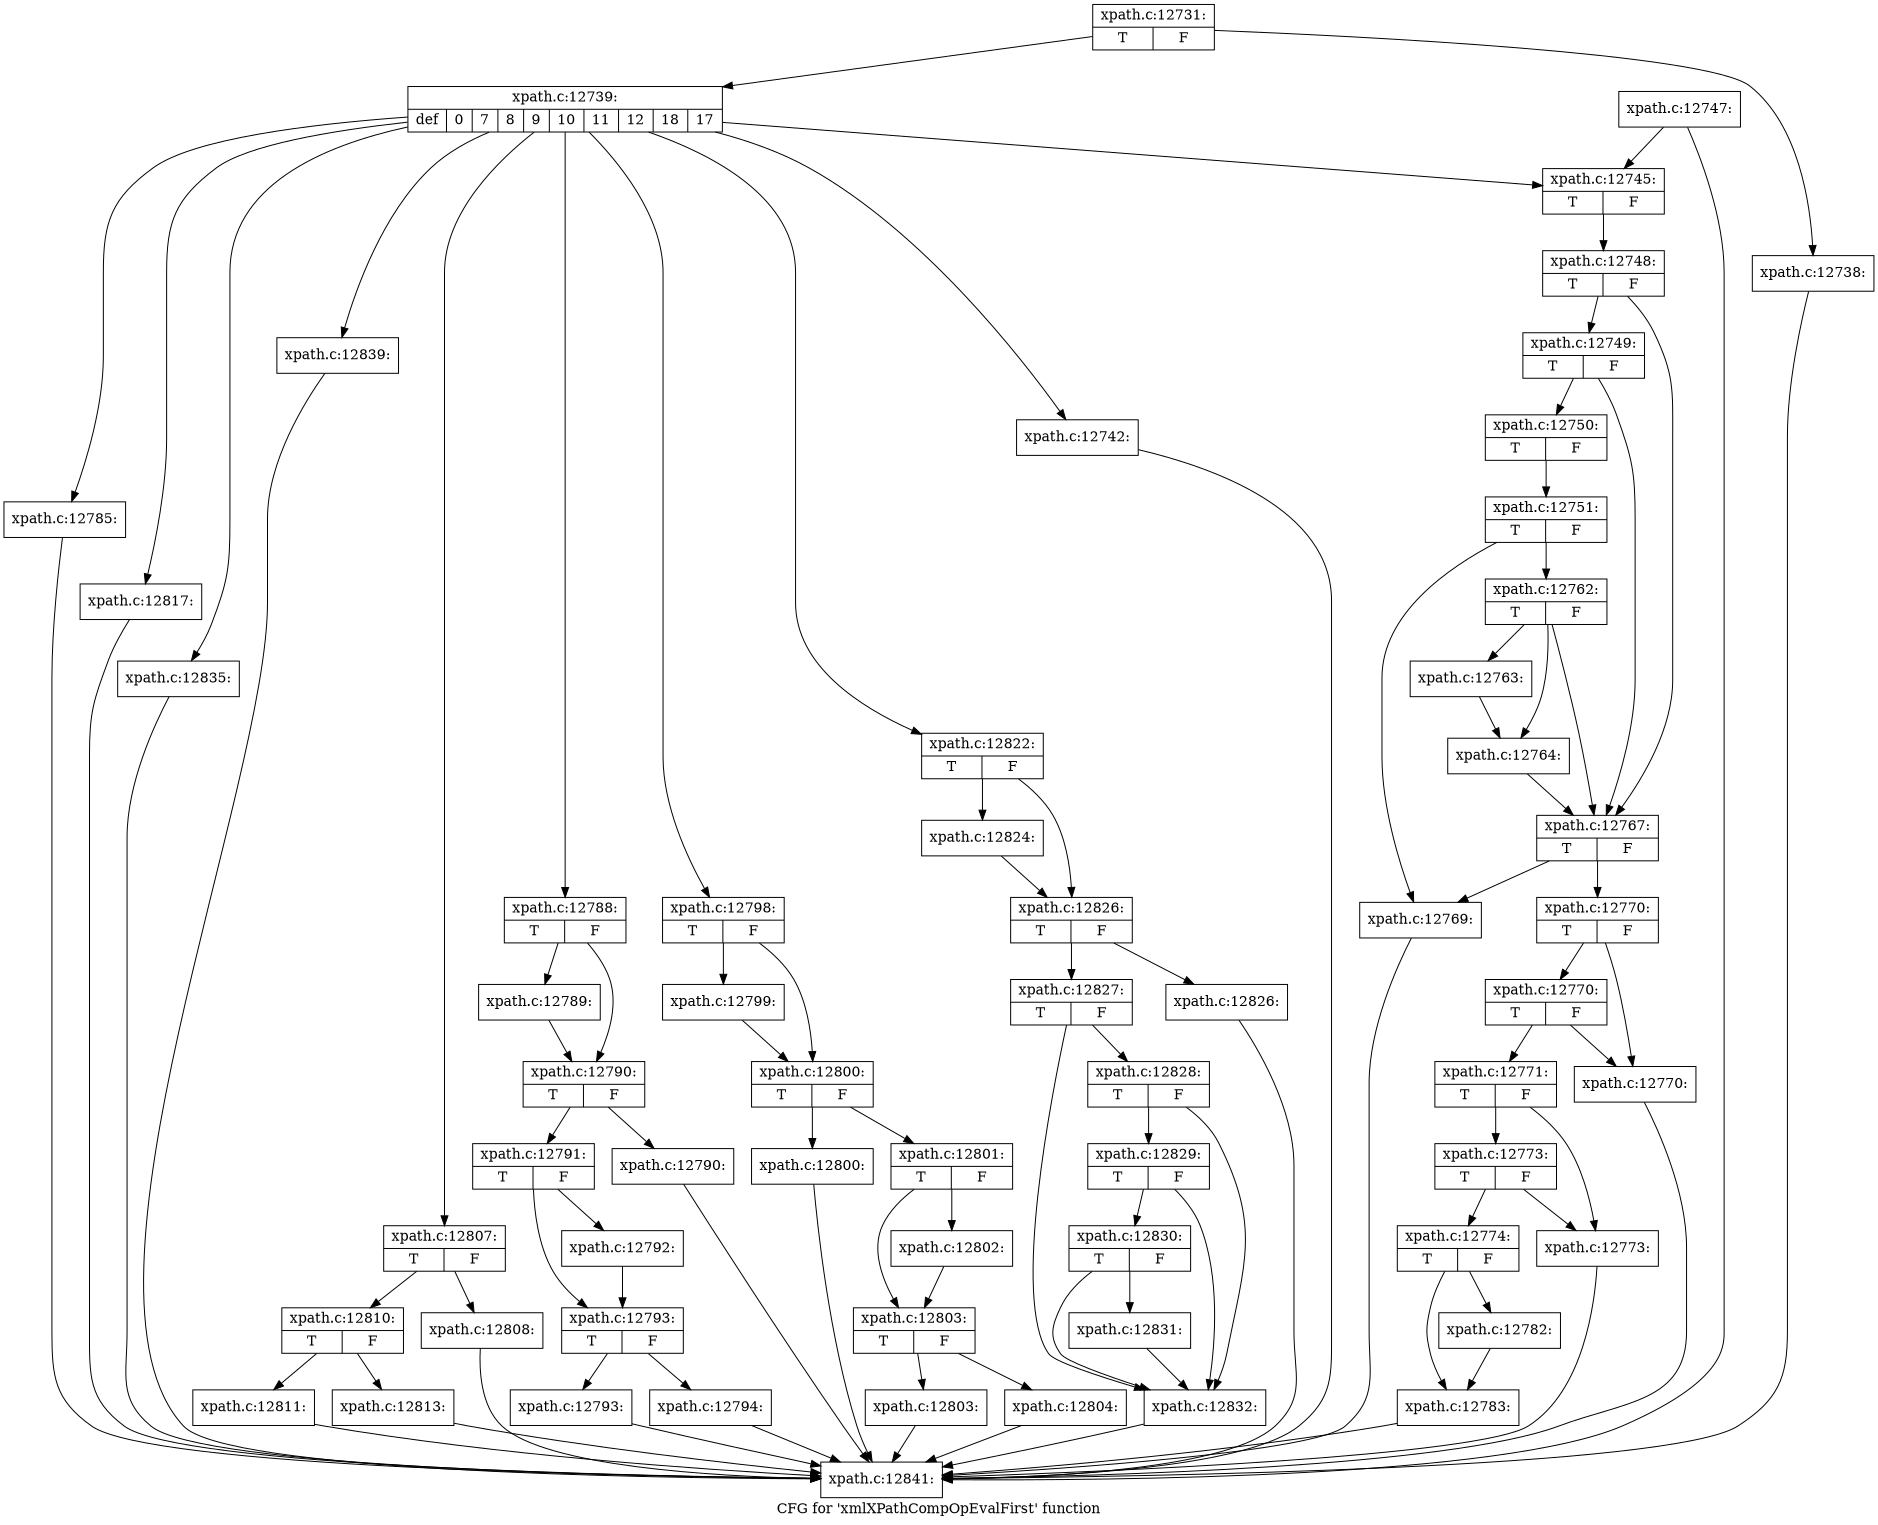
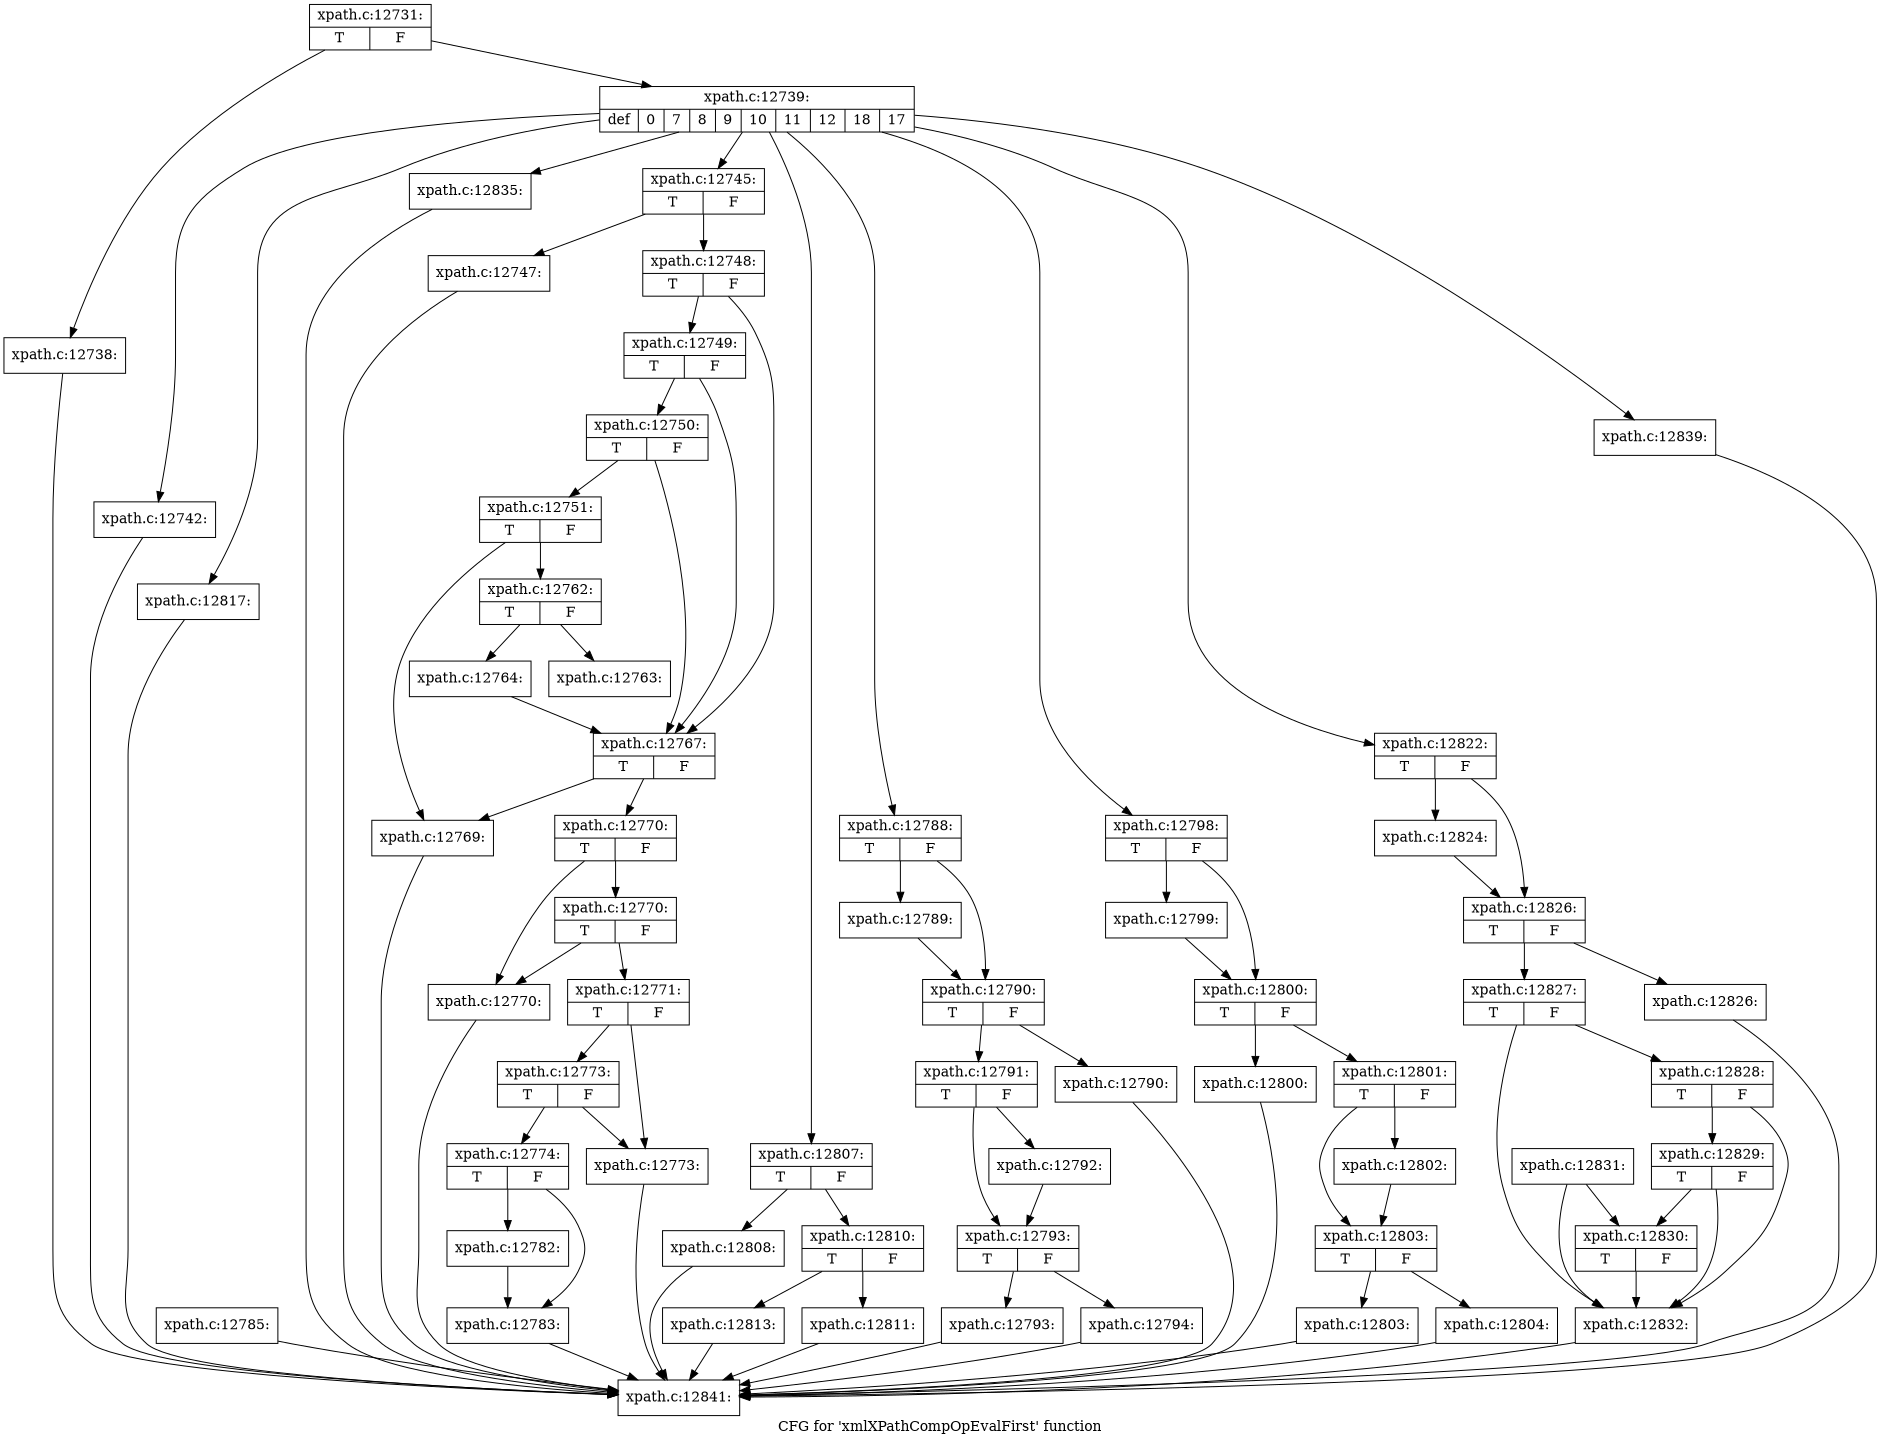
(1647, 144) -> (594, 233)
(123, 196) -> none
(1488, 713) -> none
(1575, 714) -> (683, 592)
(1130, 1287) -> (1599, 1201)
